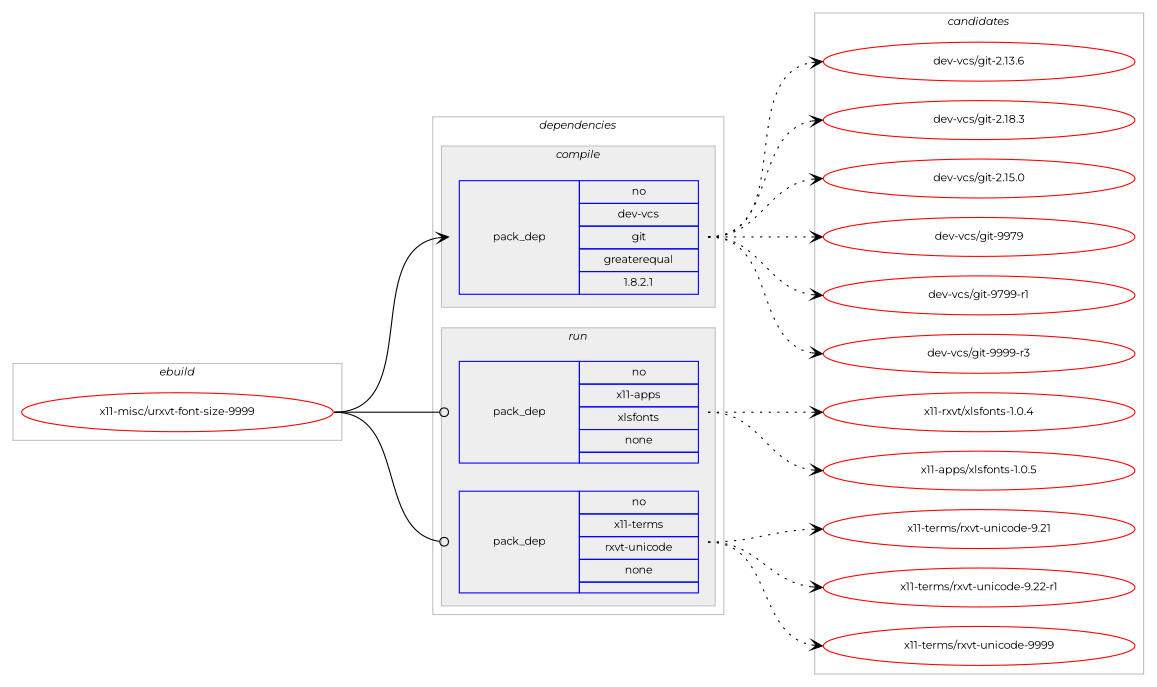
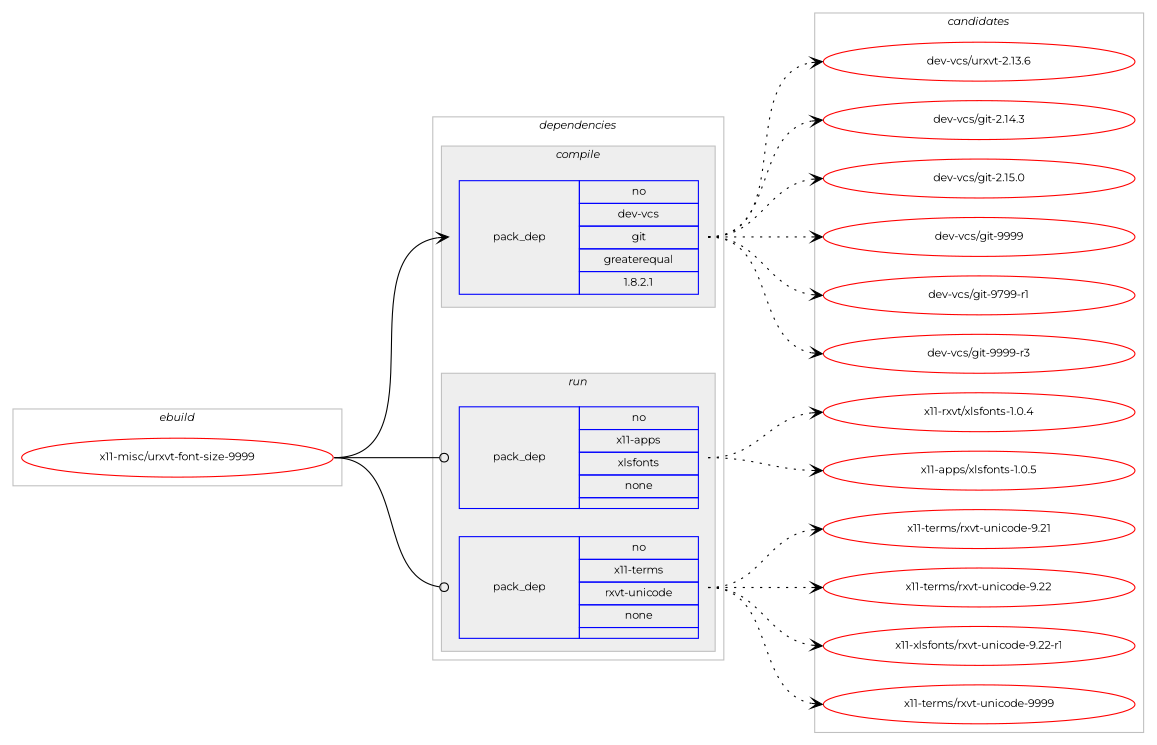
(979, 62) -> (979, 62)
(979, 120) -> (979, 120)
(979, 237) -> (979, 237)
none -> (979, 587)
(979, 587) -> (979, 646)
